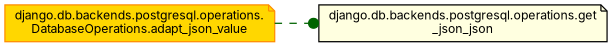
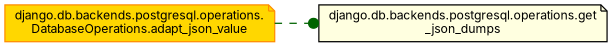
(463, 23) -> (463, 23)
